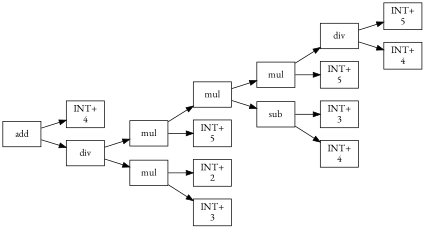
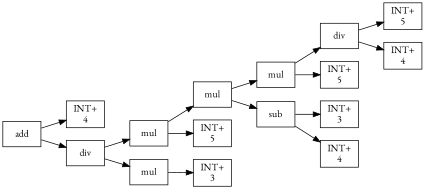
(212, 173) -> none
